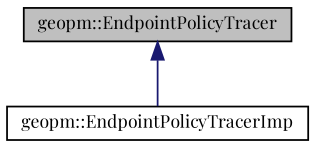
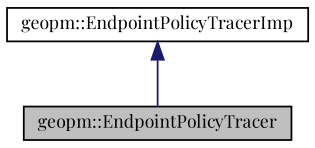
(158, 83) -> (158, 83)
